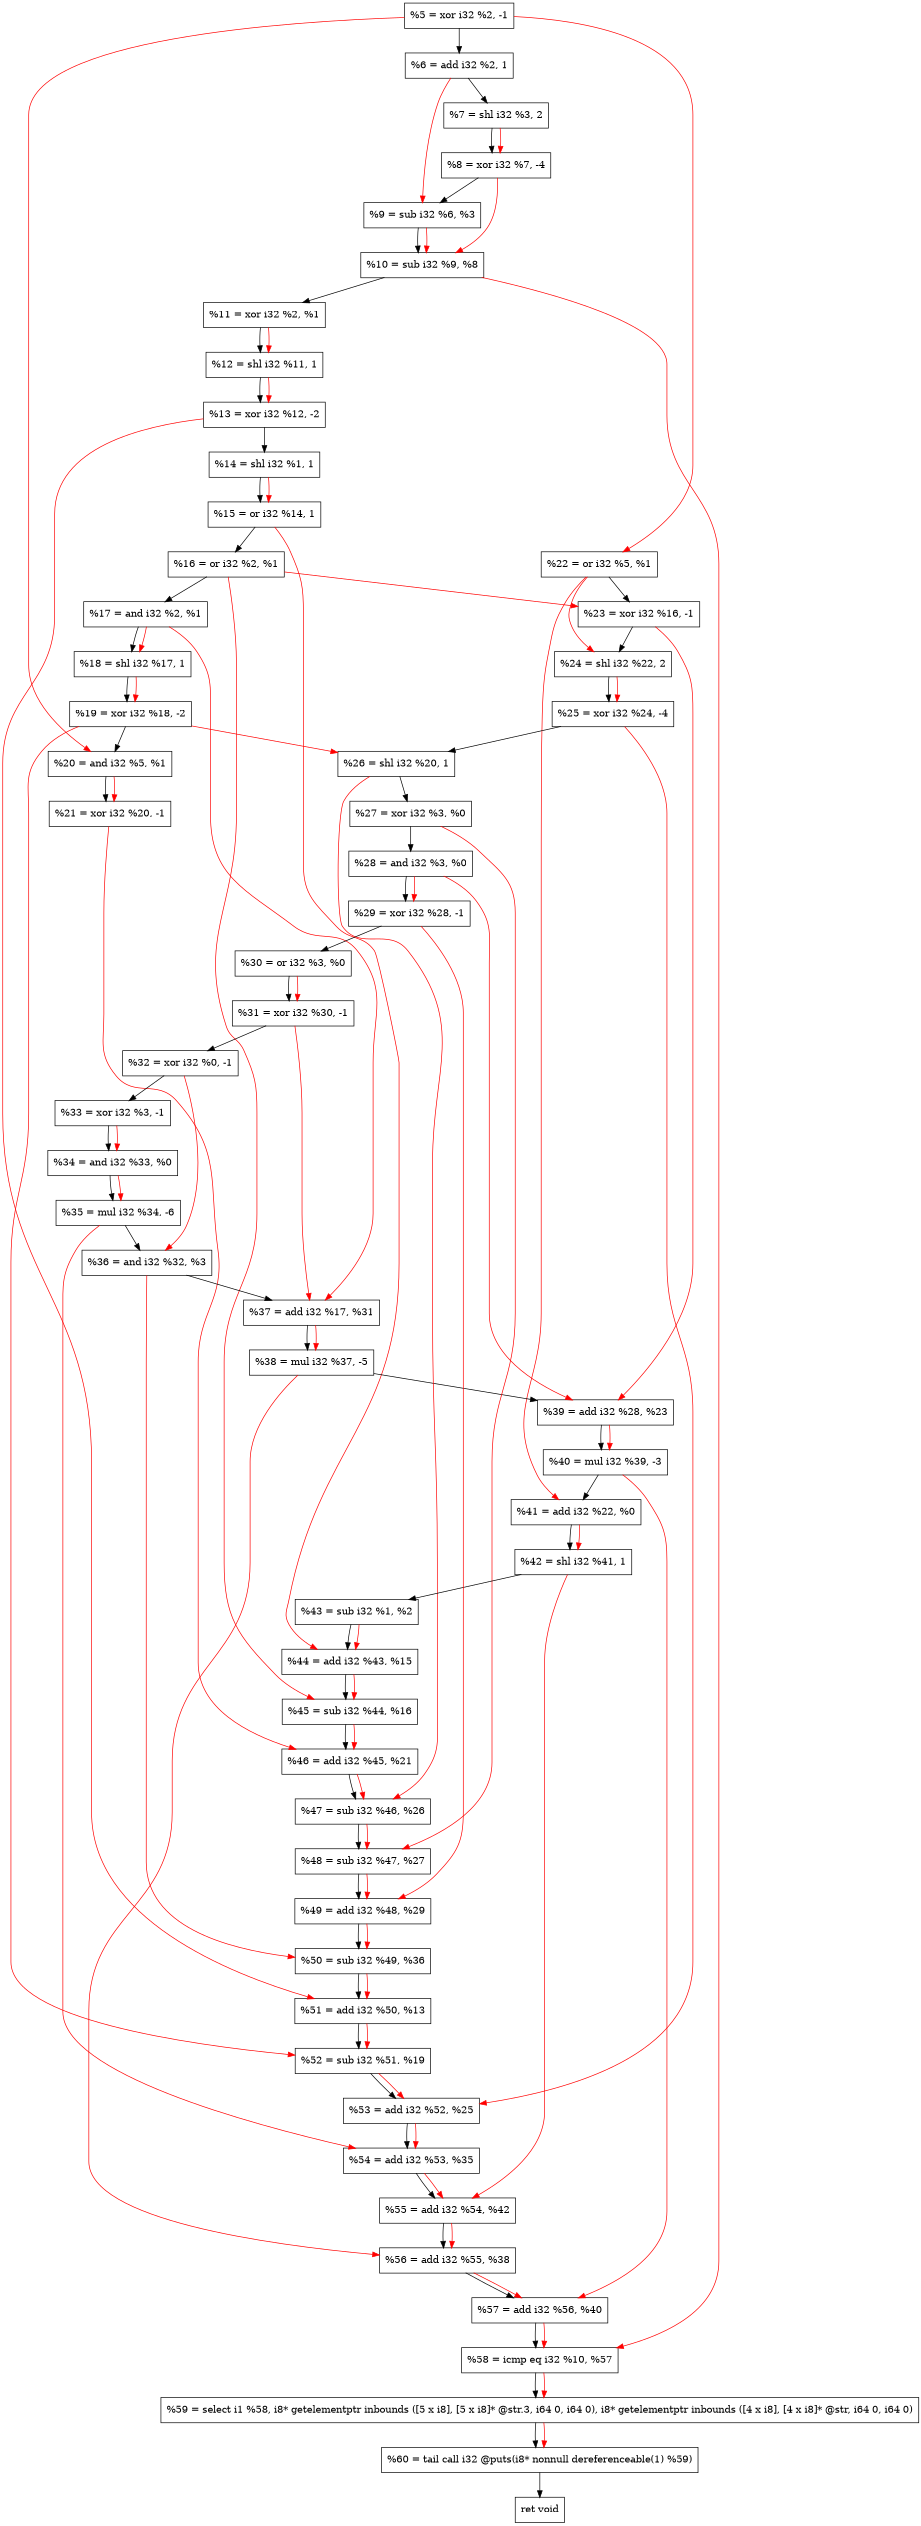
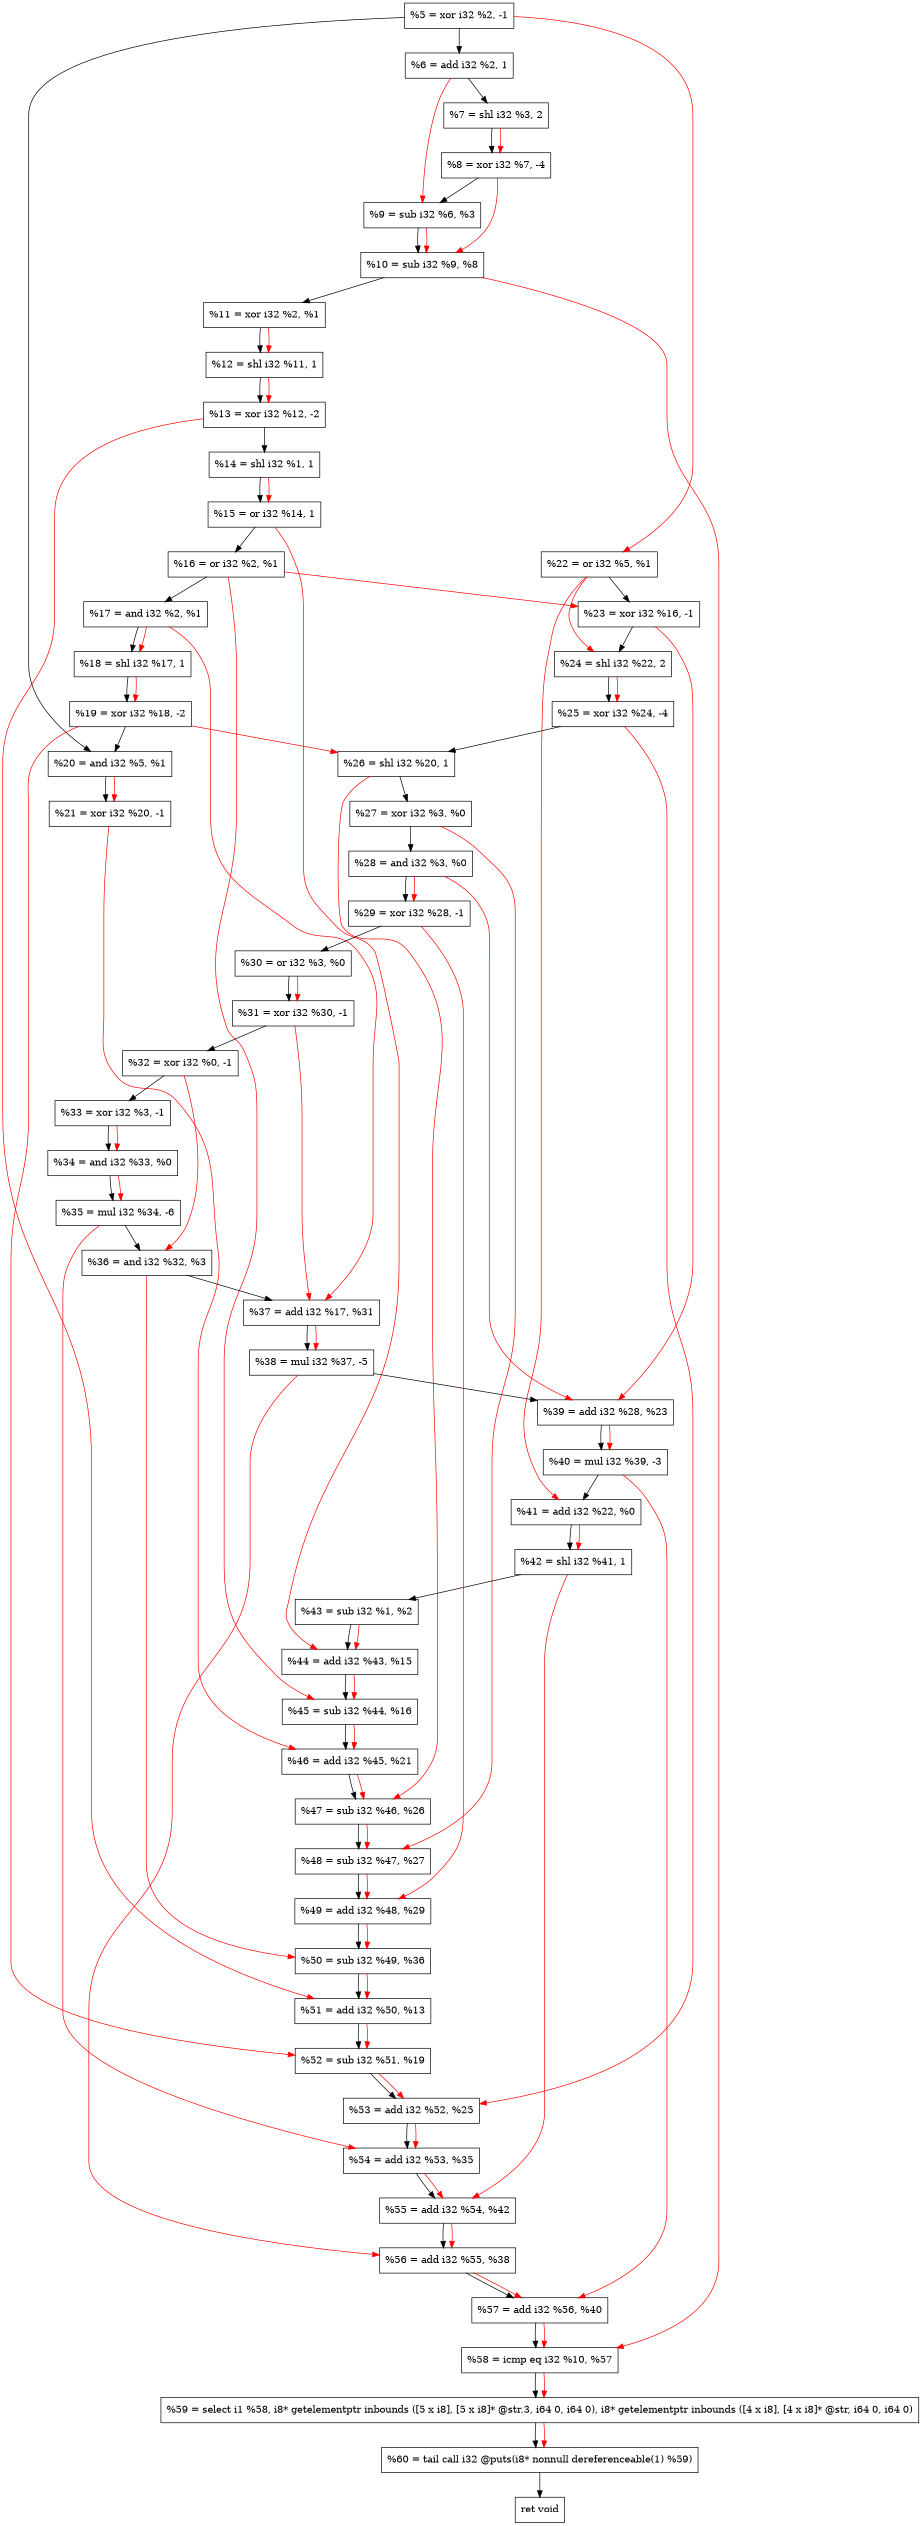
(29, 239) -> (29, 239)
